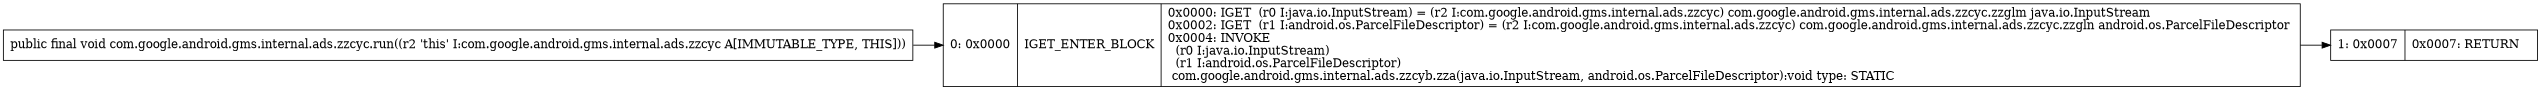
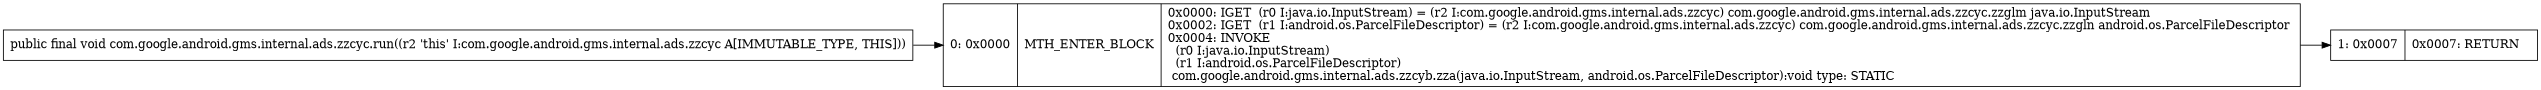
(1089, 45) -> (1089, 45)
